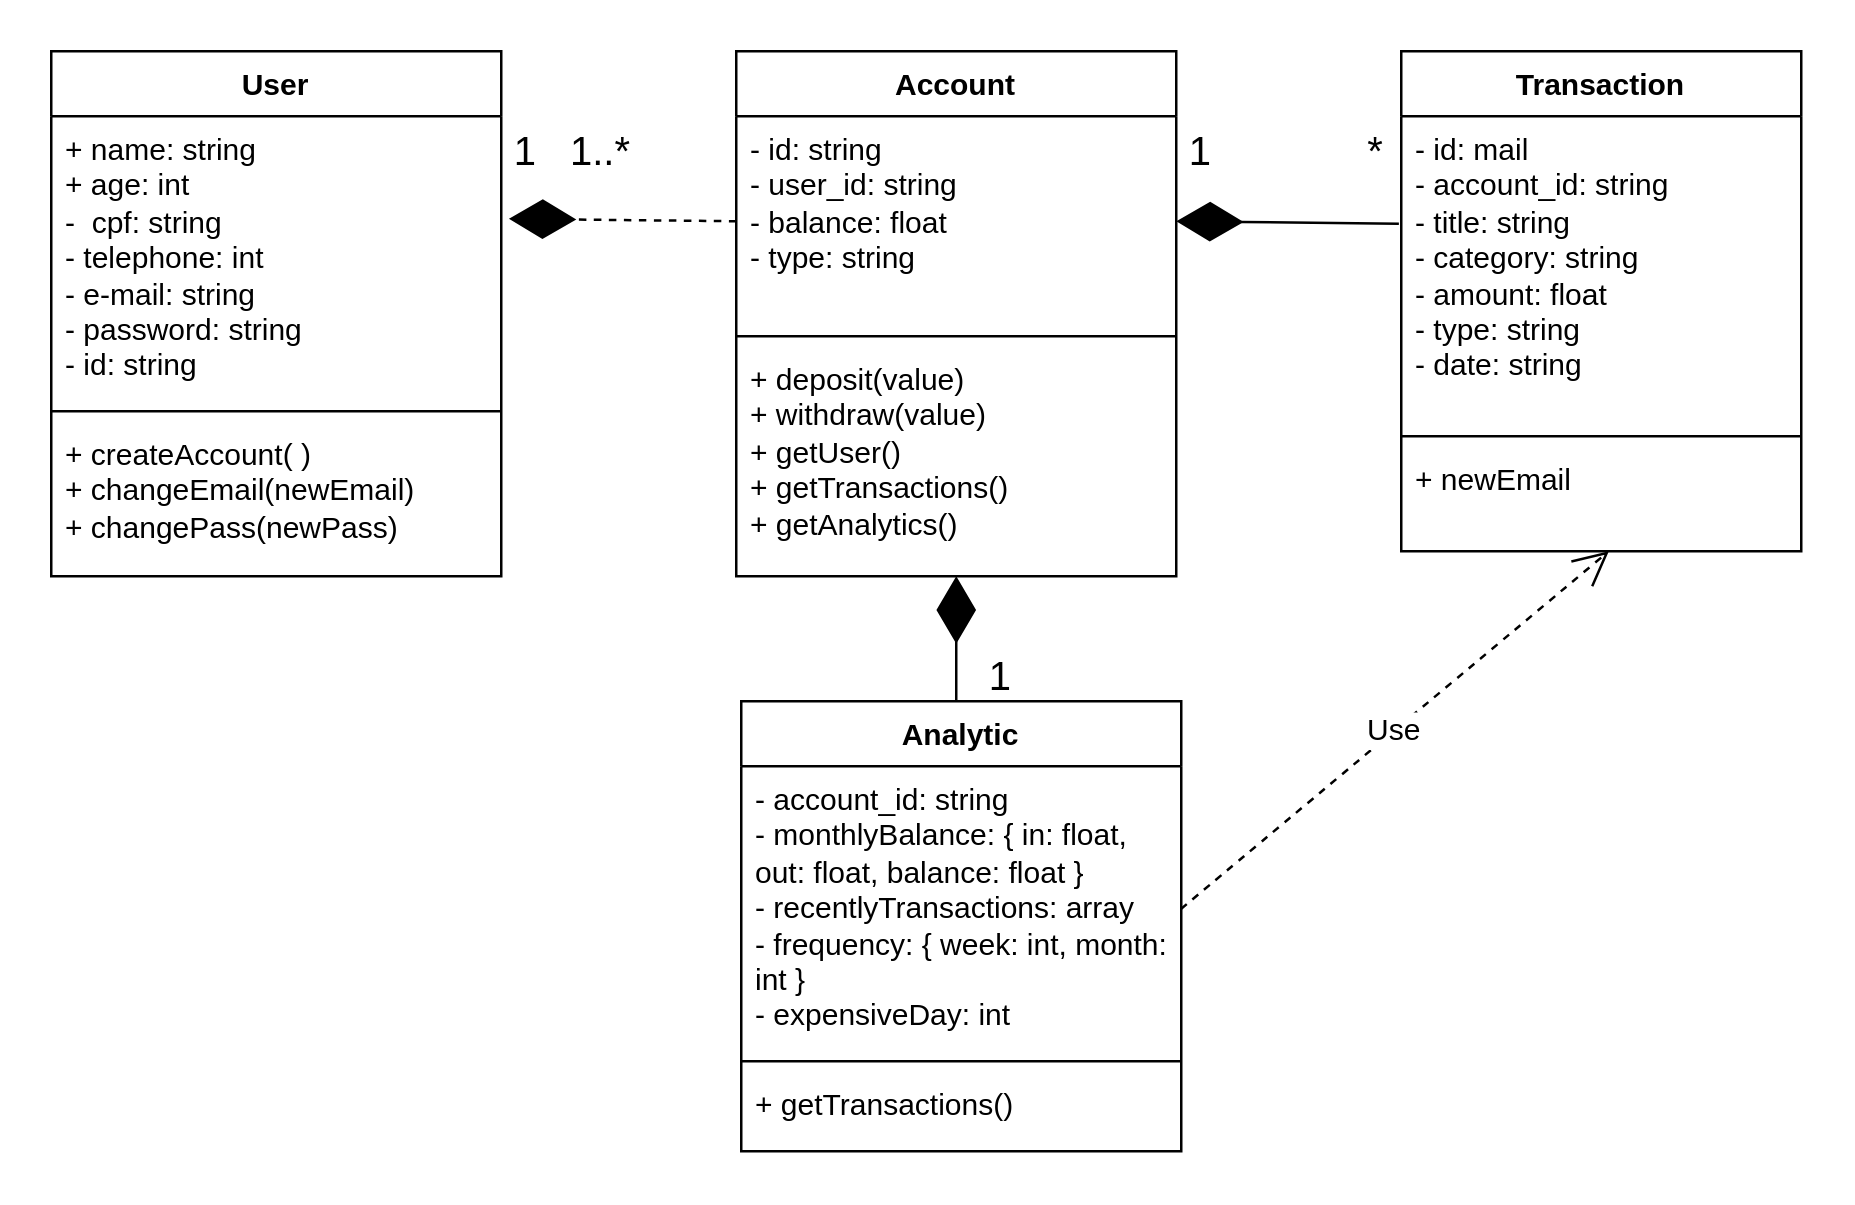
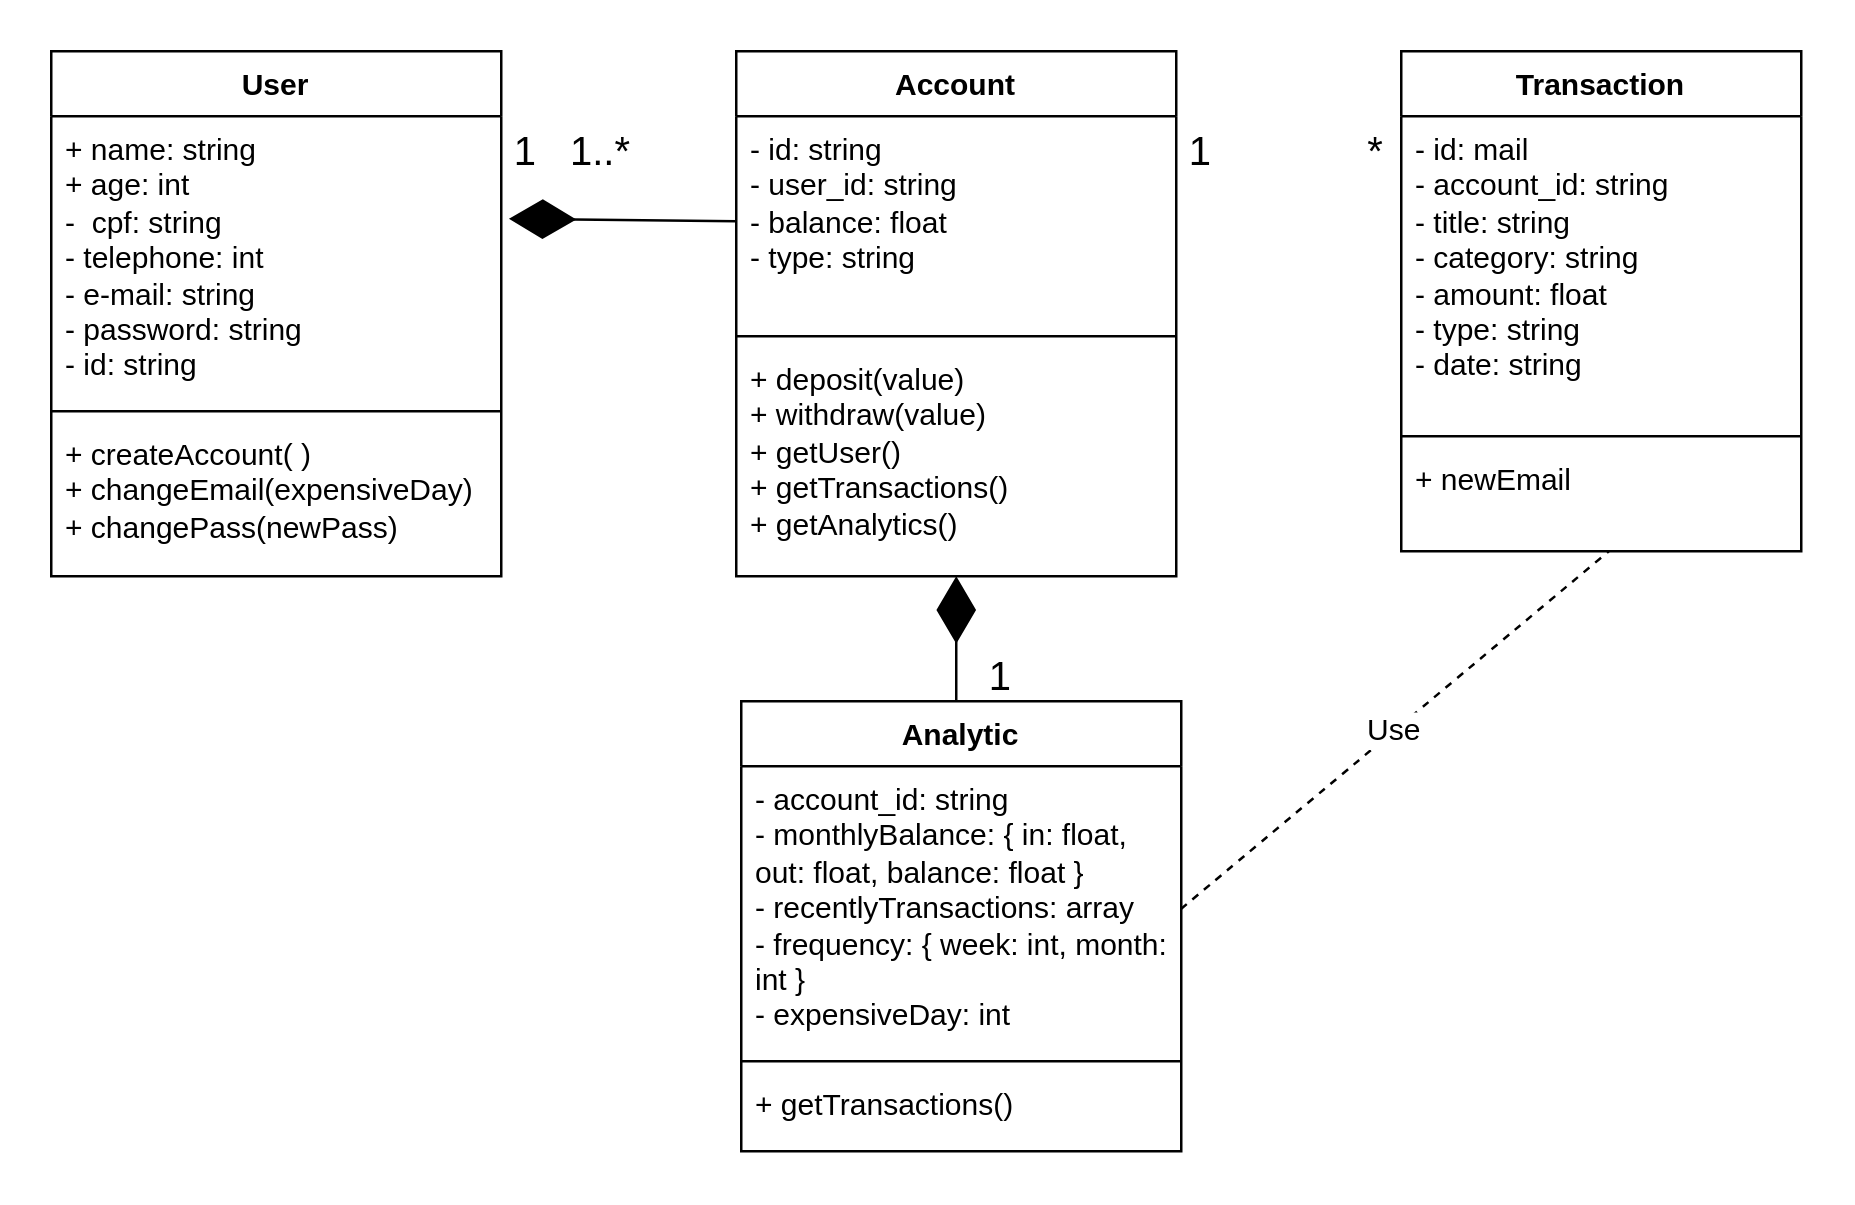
(652, 220) -> (652, 220)
(1320, 223) -> none
(240, 493) -> (277, 493)
(1601, 557) -> (1601, 558)
